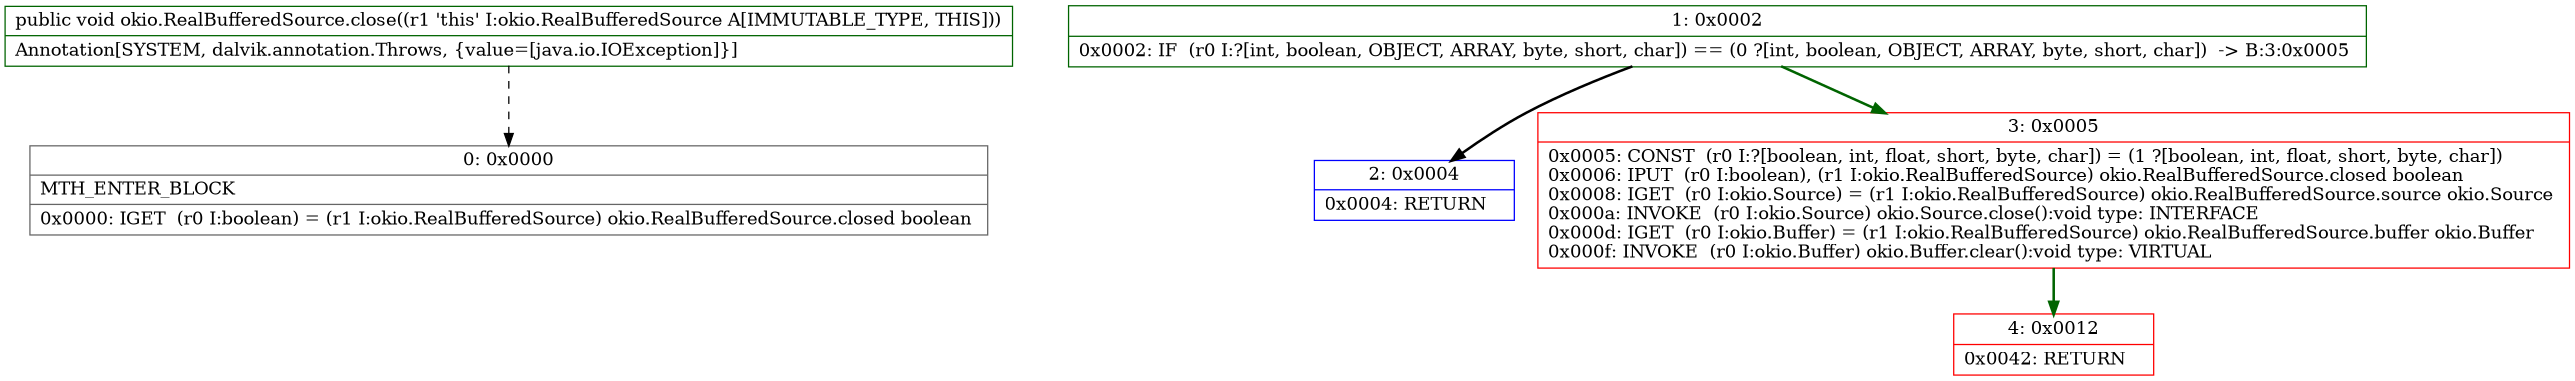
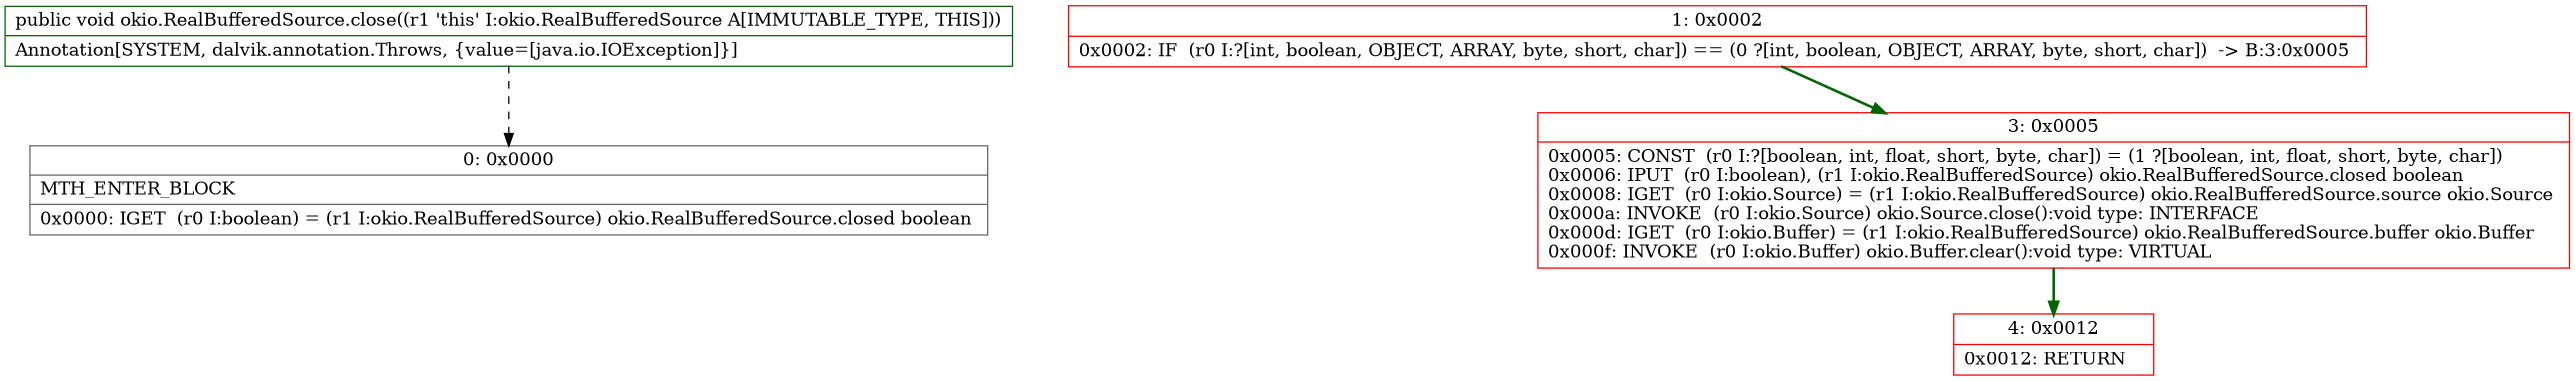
(1717, 36) -> (1717, 36)
(1414, 190) -> none
(2054, 359) -> (2054, 359)
